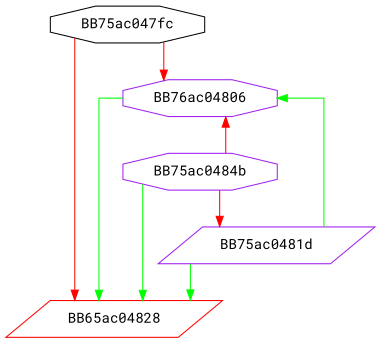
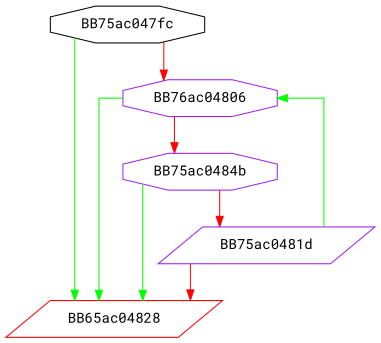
(226, 140) -> (174, 130)
(75, 164) -> (75, 164)
(190, 277) -> (190, 277)
